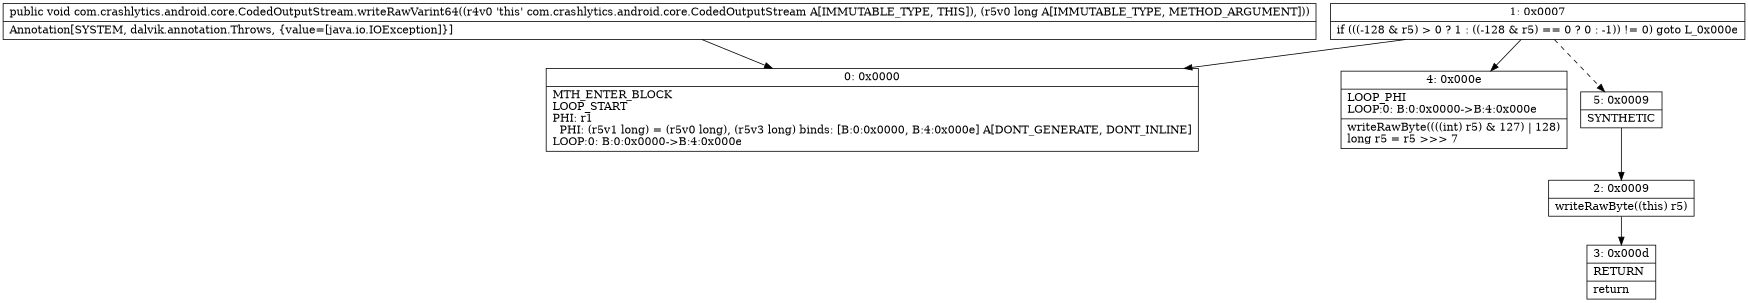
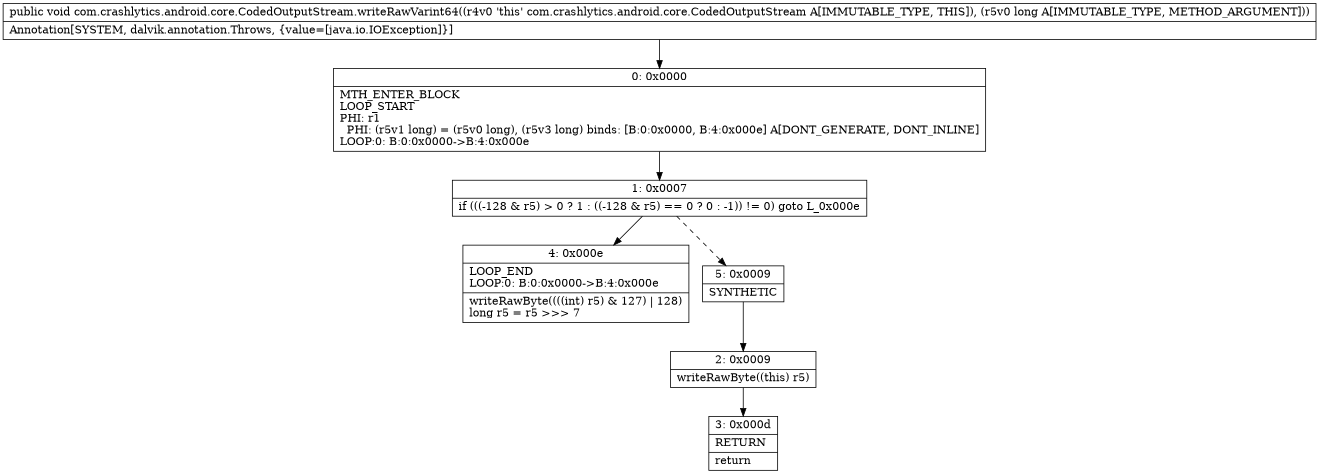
(1299, 53) -> (660, 162)
(1377, 98) -> (501, 272)
